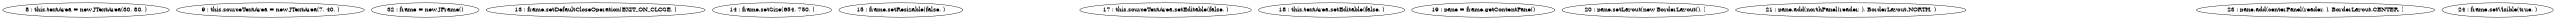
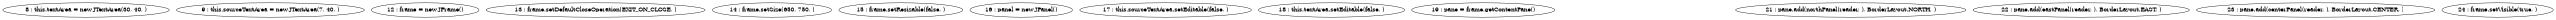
(86, 10) -> (86, 10)
(425, 10) -> (425, 10)
(772, 10) -> (772, 10)
none -> (1021, 10)
(1645, 10) -> none
none -> (2081, 10)
